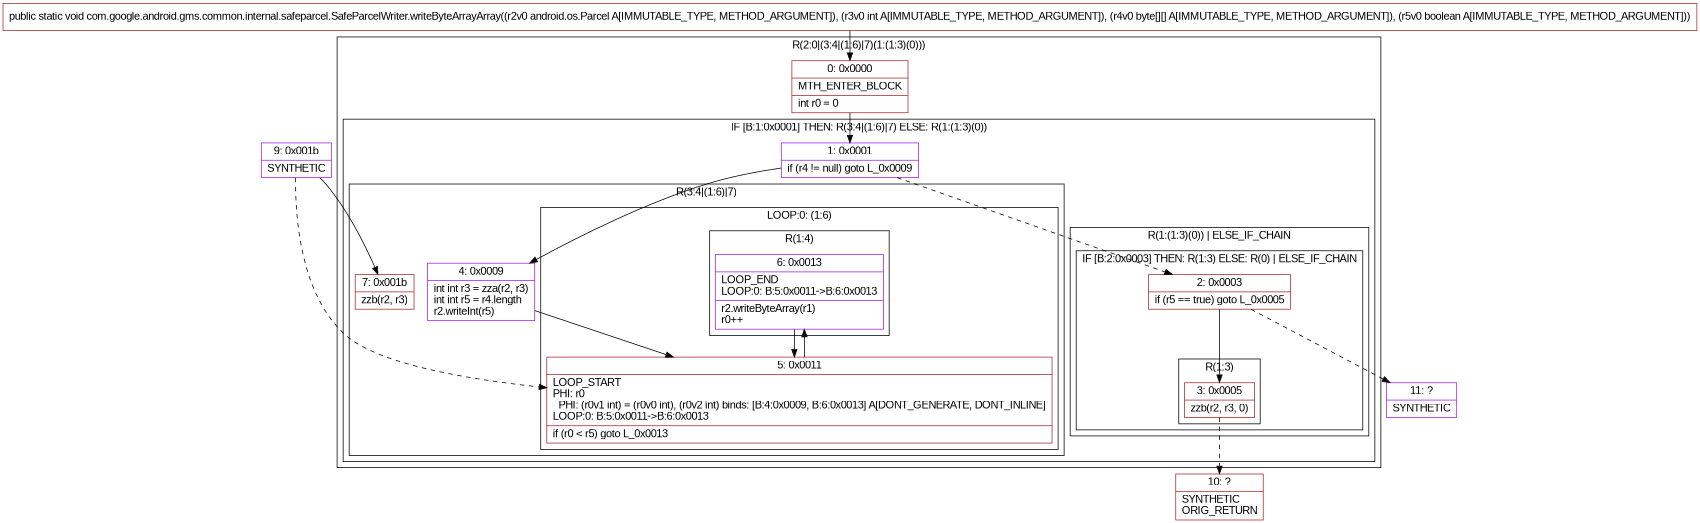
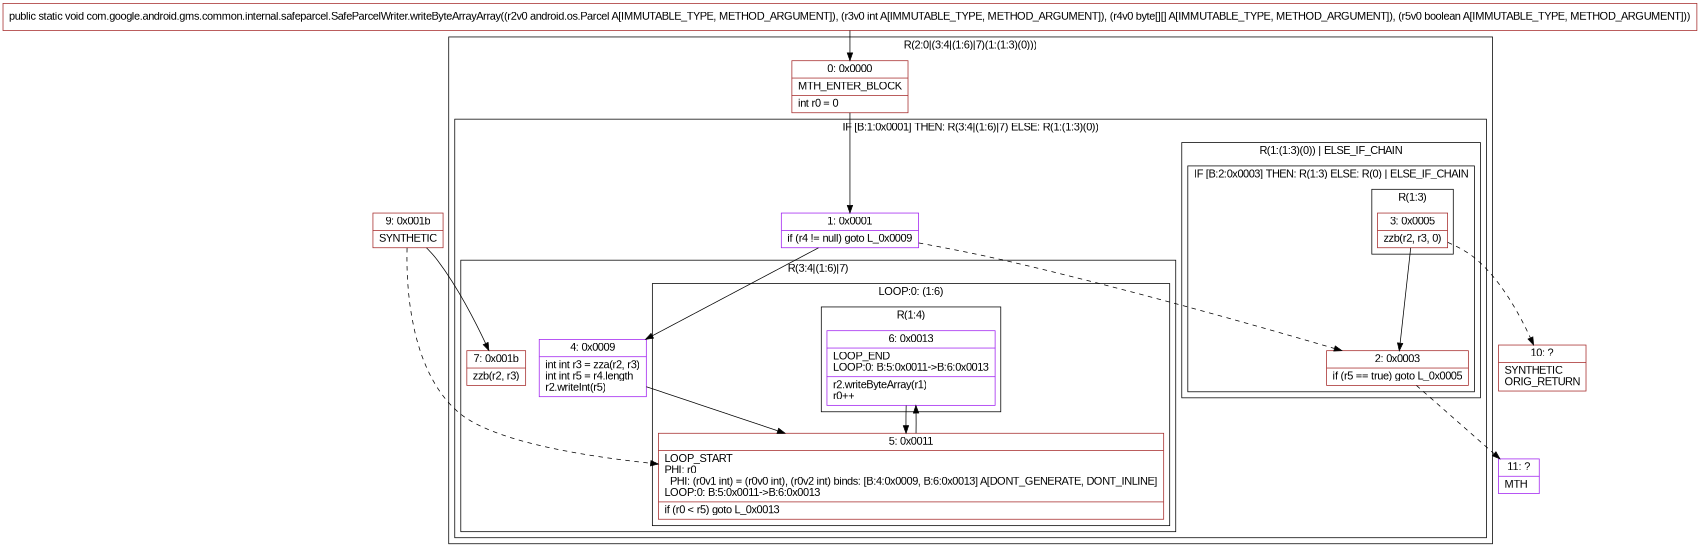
(296, 160) -> (408, 230)
(1219, 342) -> (1405, 295)
(1422, 408) -> (1516, 485)
